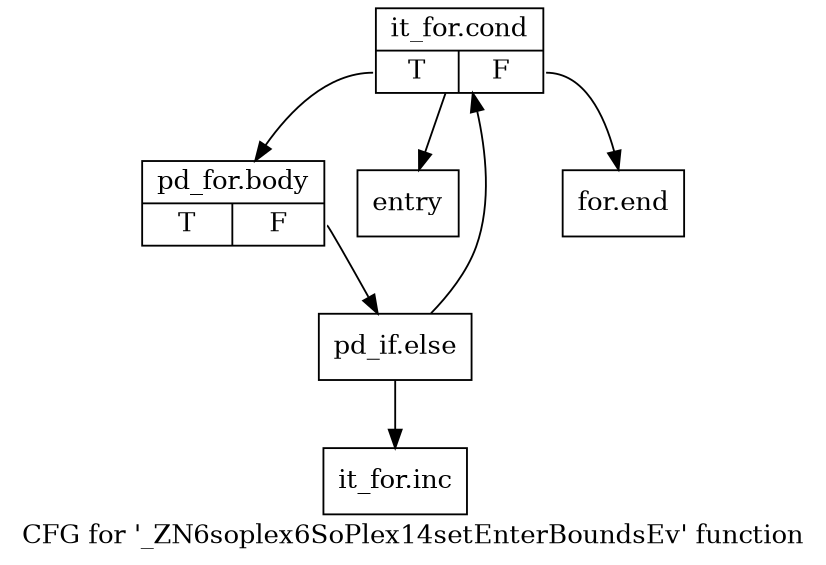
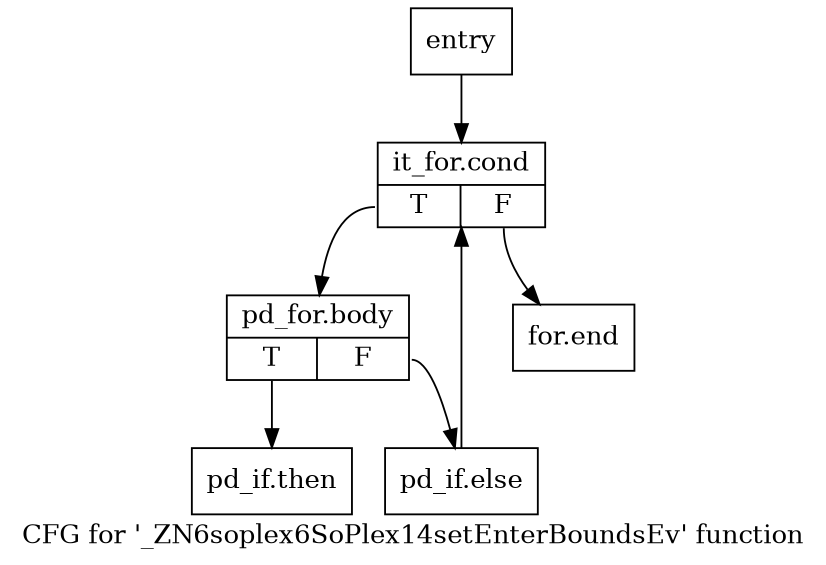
(435, 123) -> (461, 100)
none -> (272, 481)
(395, 481) -> none
